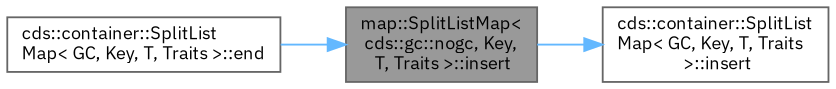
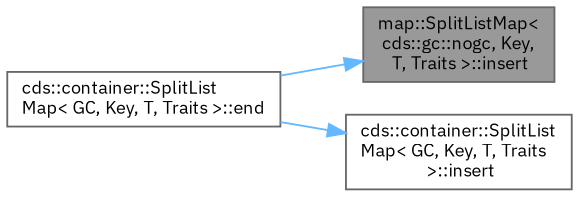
(561, 45) -> (304, 126)
